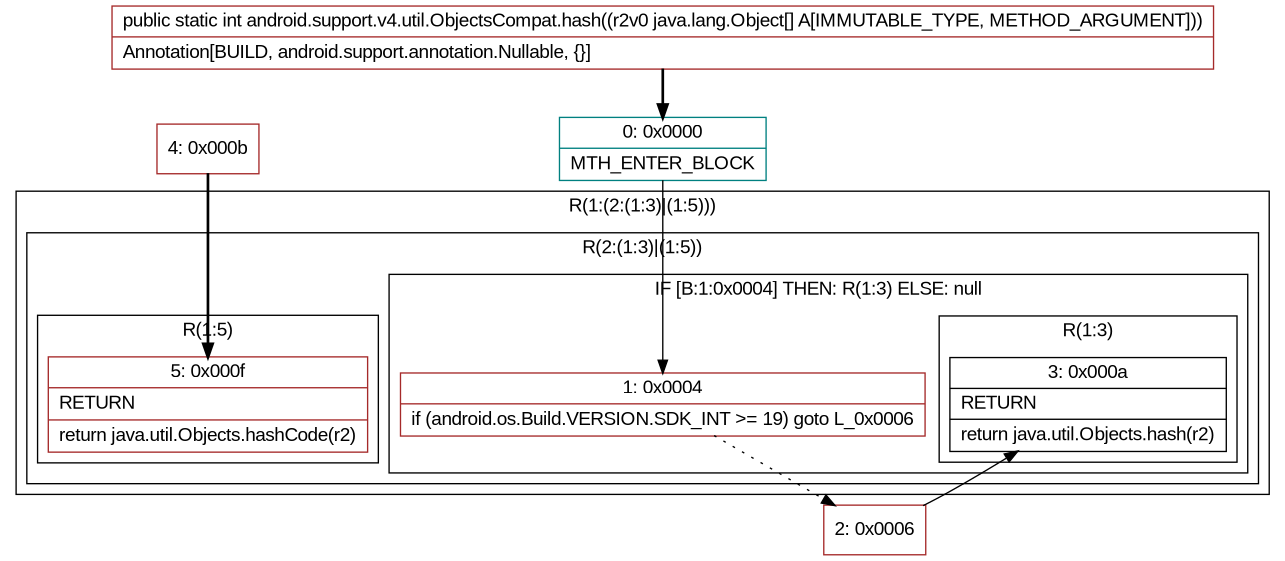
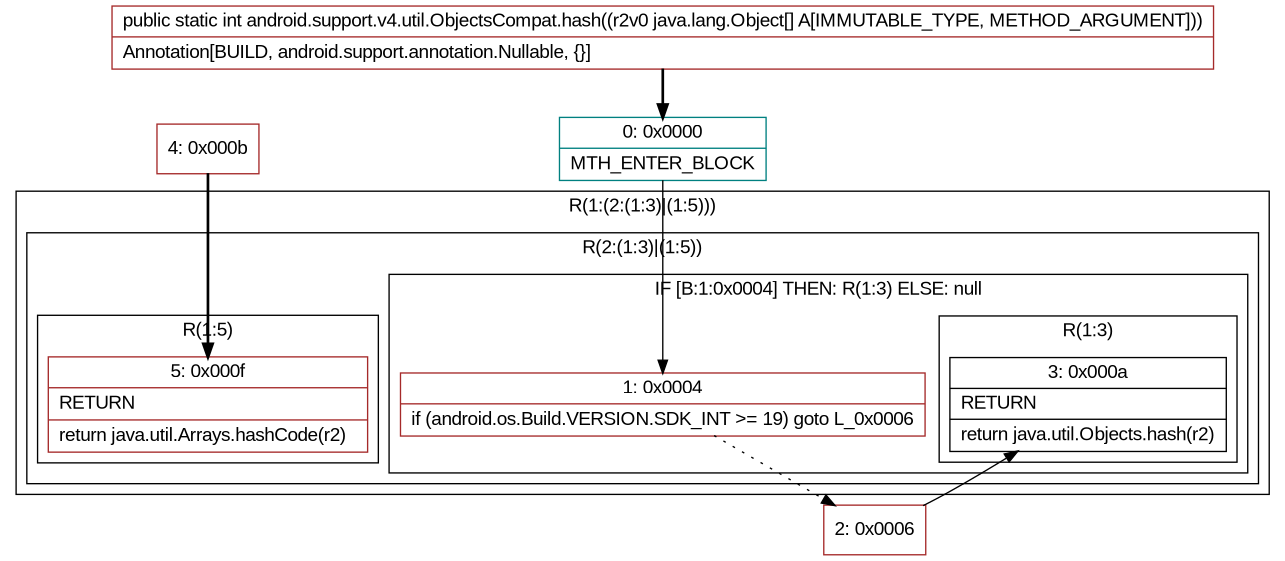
(208, 435) -> (203, 435)
